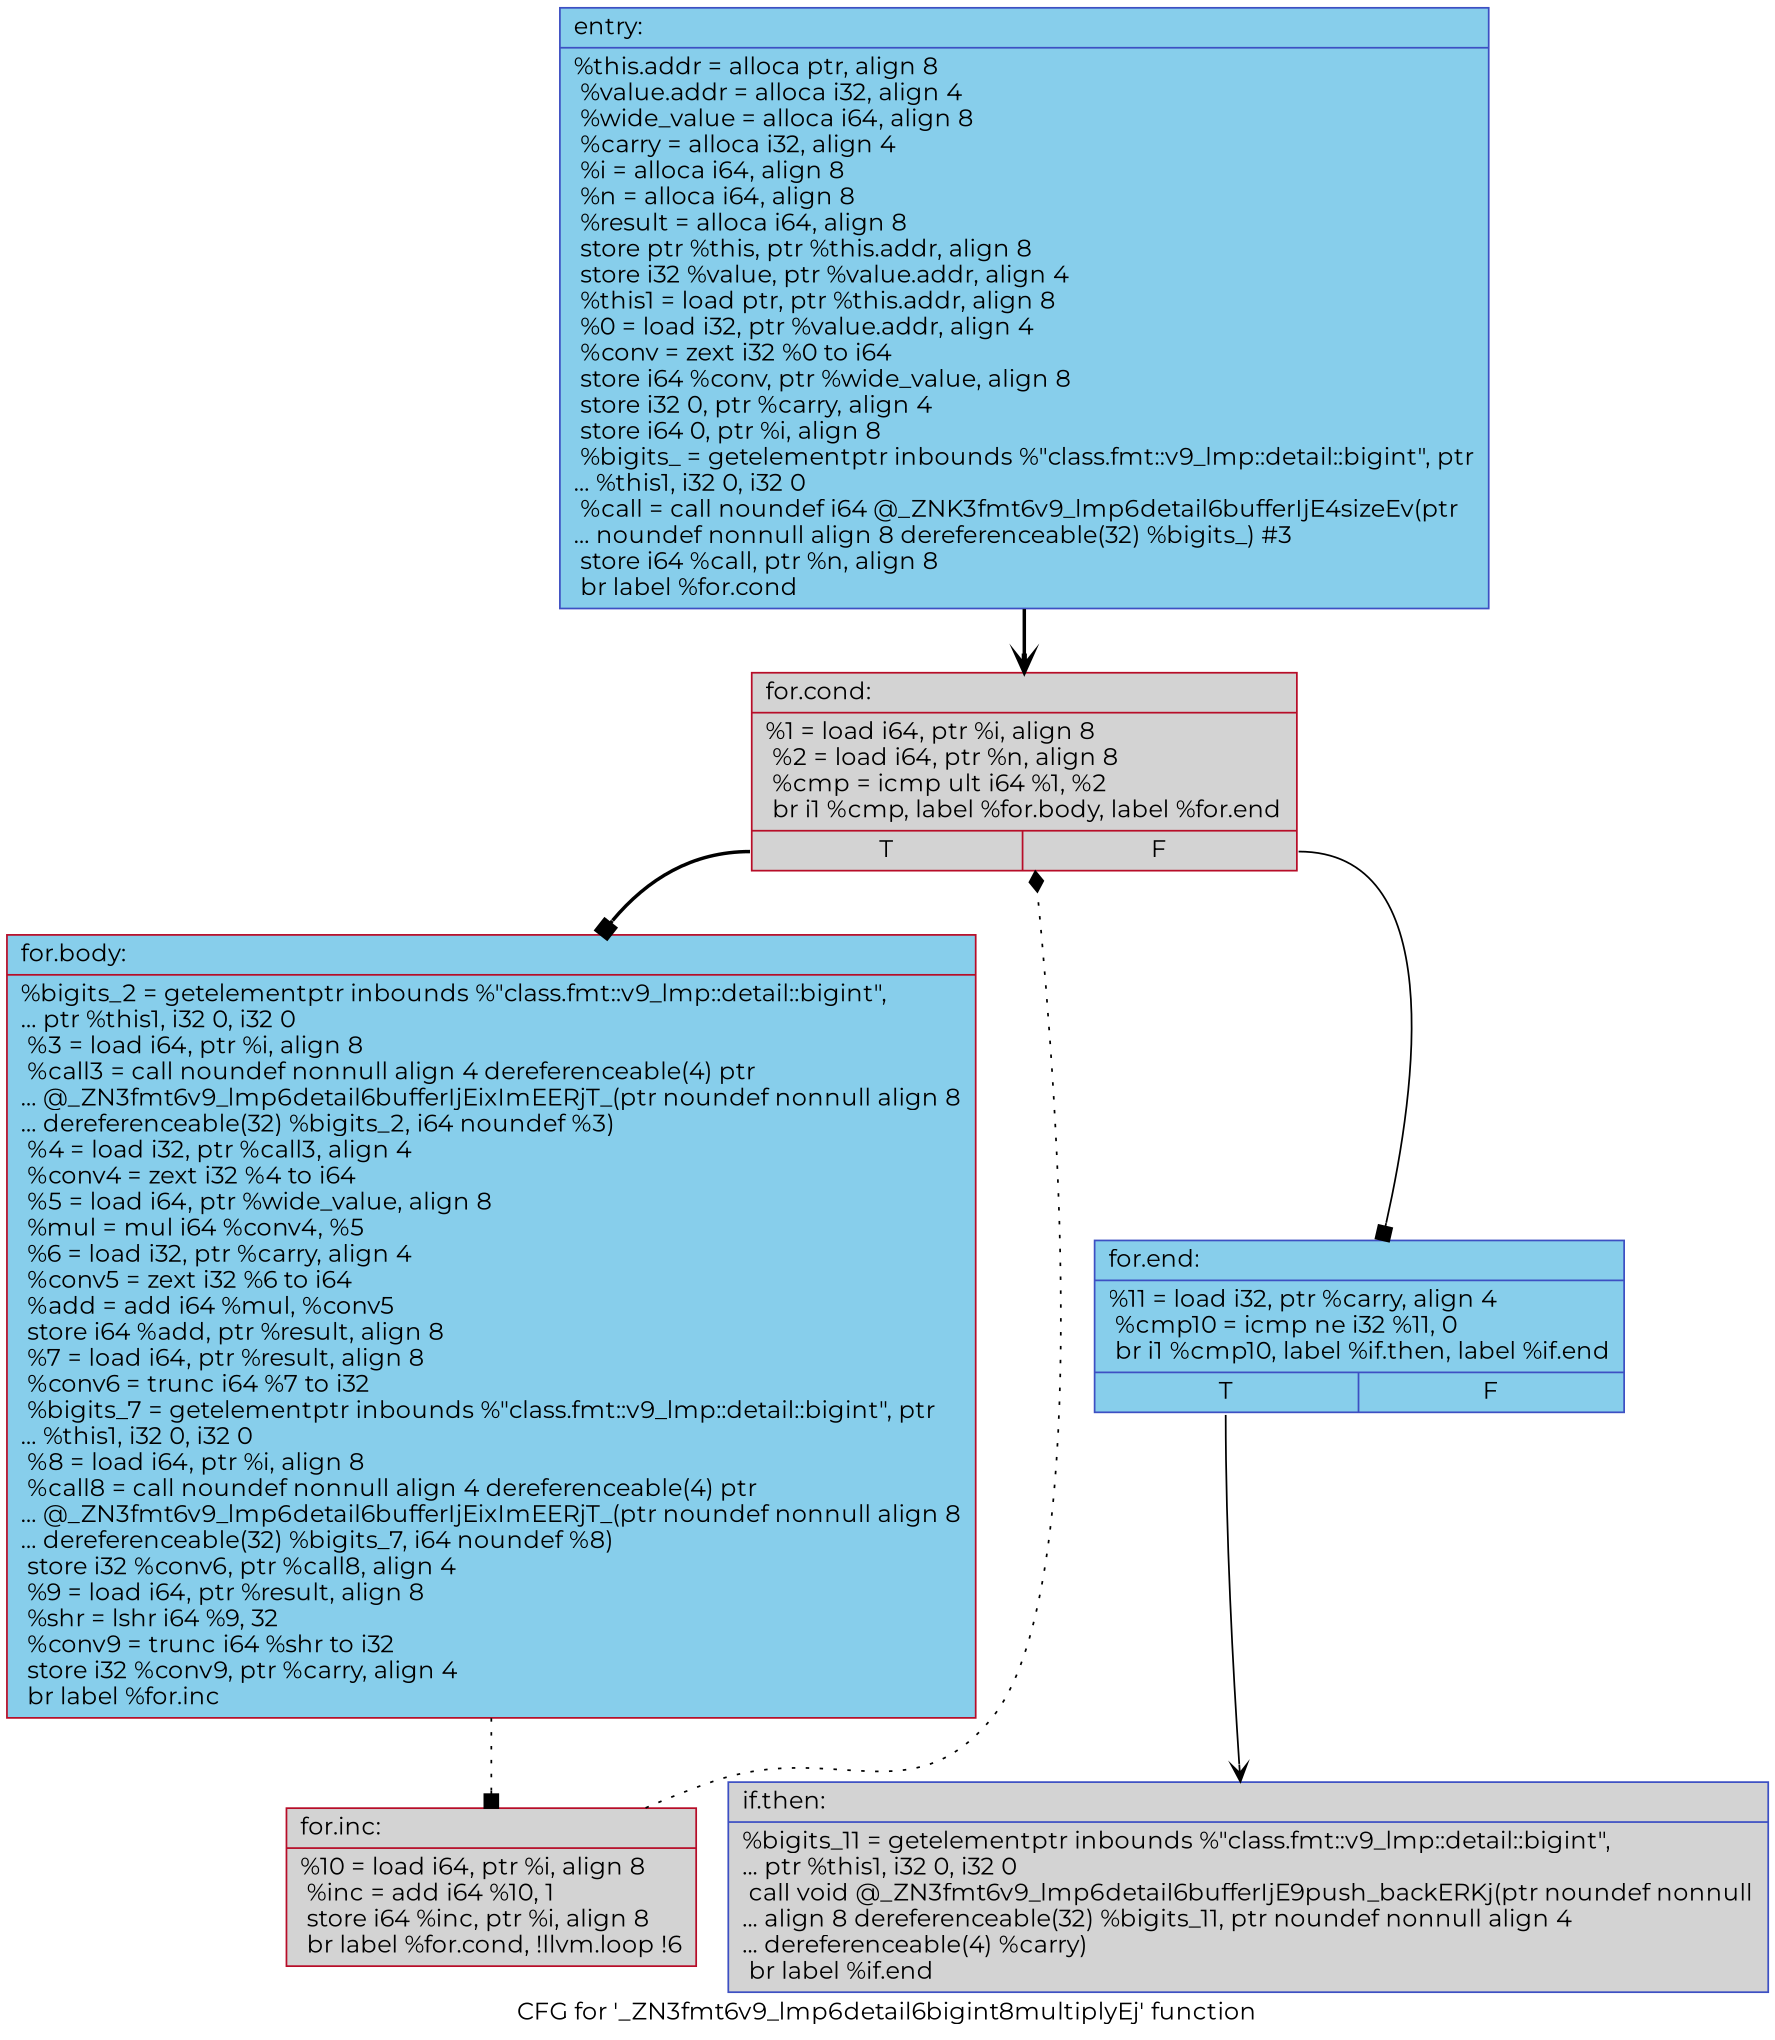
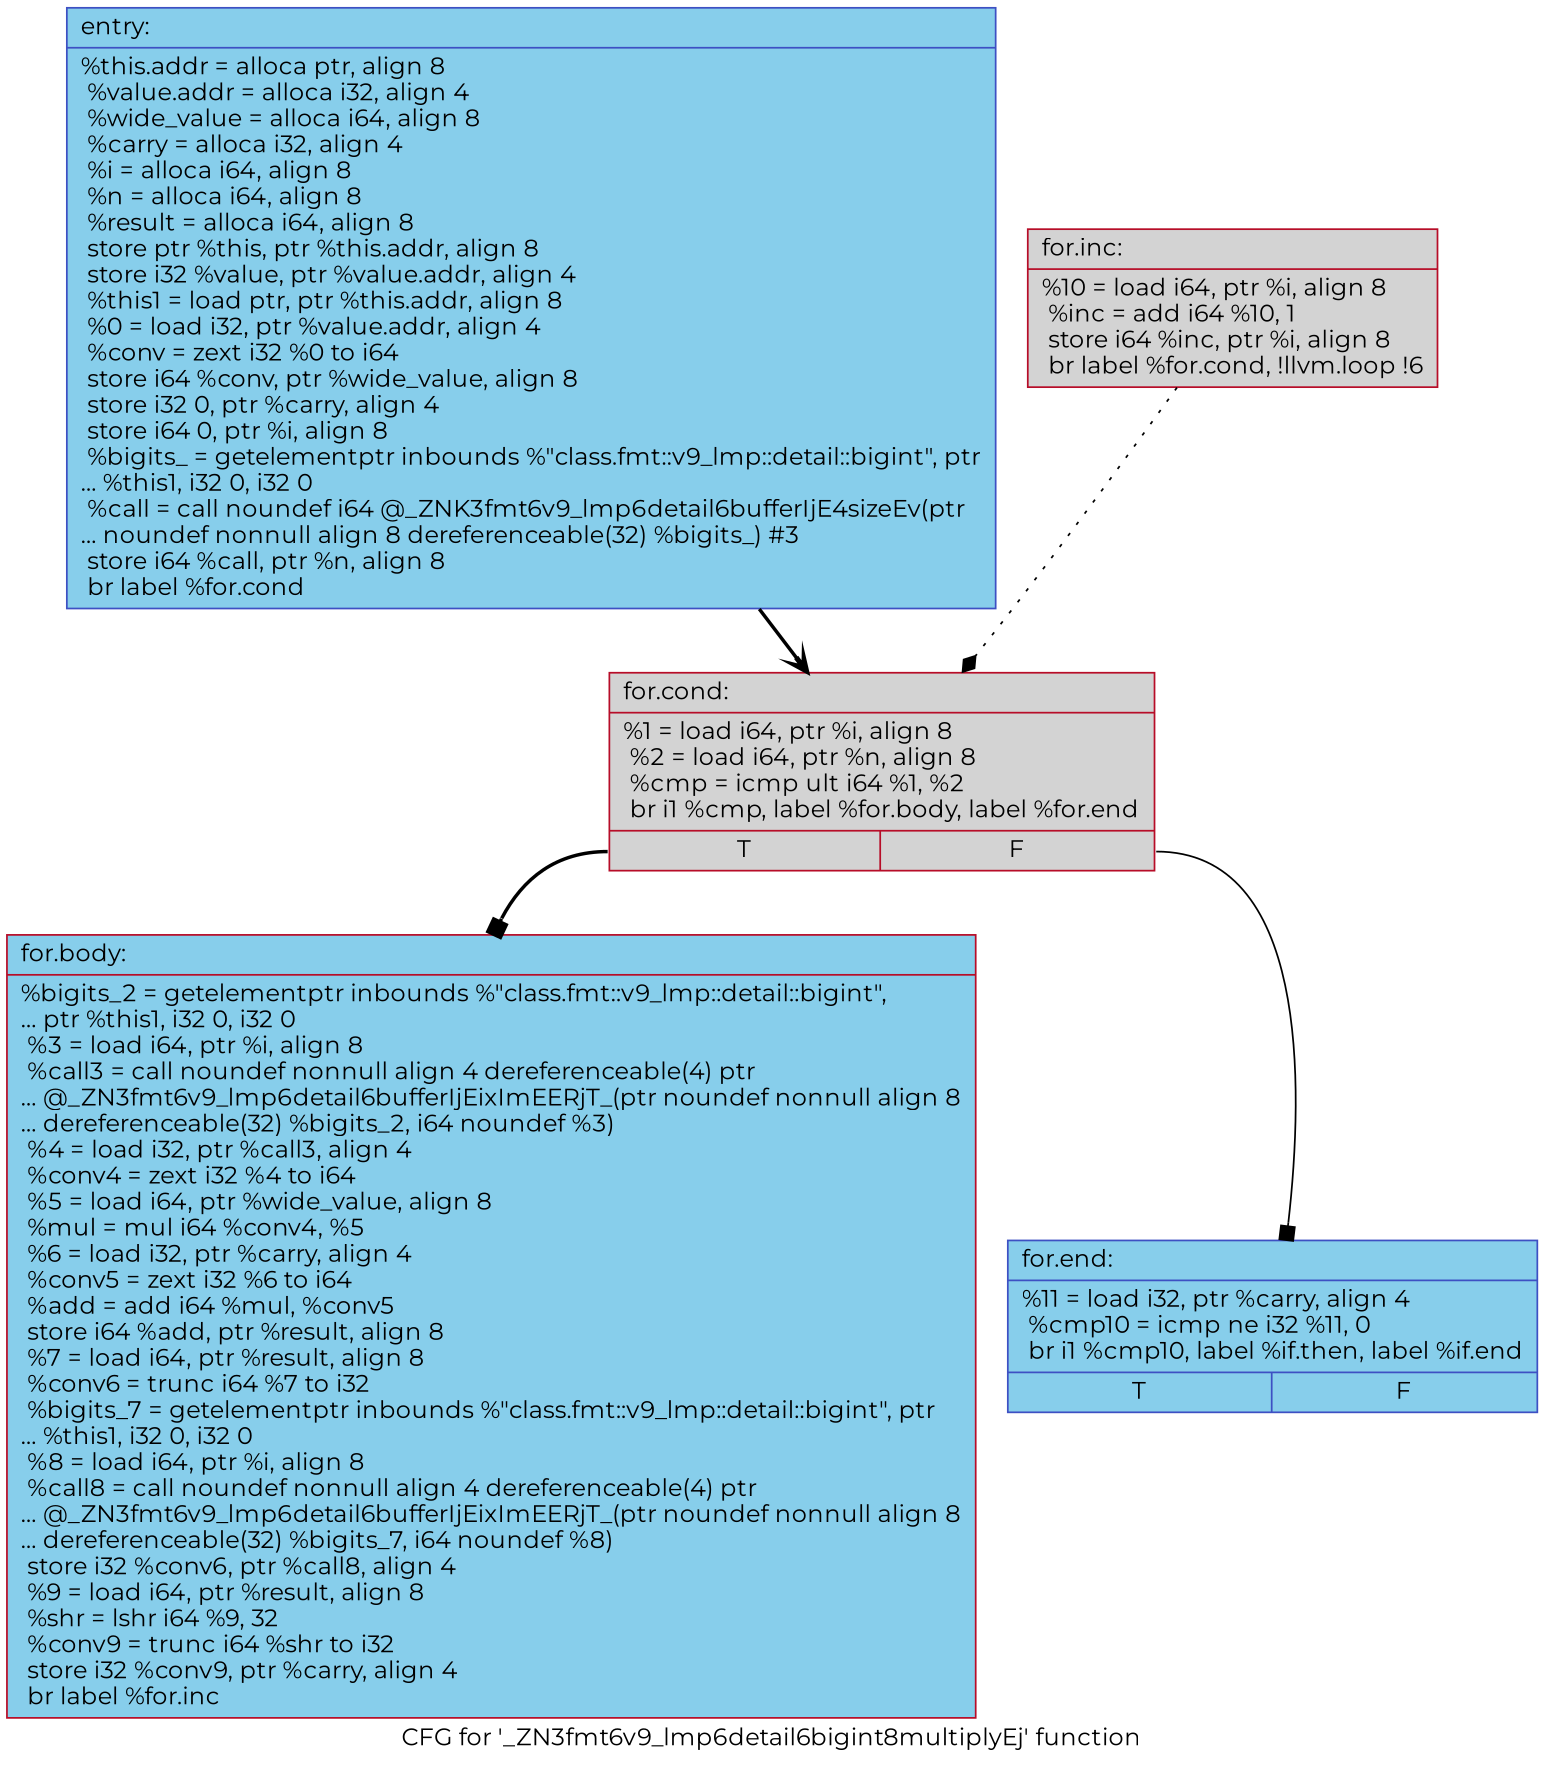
(491, 1754) -> none
(1248, 1887) -> none
